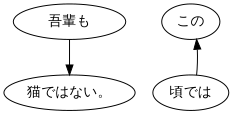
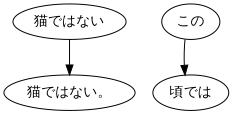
(70, 22) -> (70, 22)
(197, 62) -> (184, 52)
